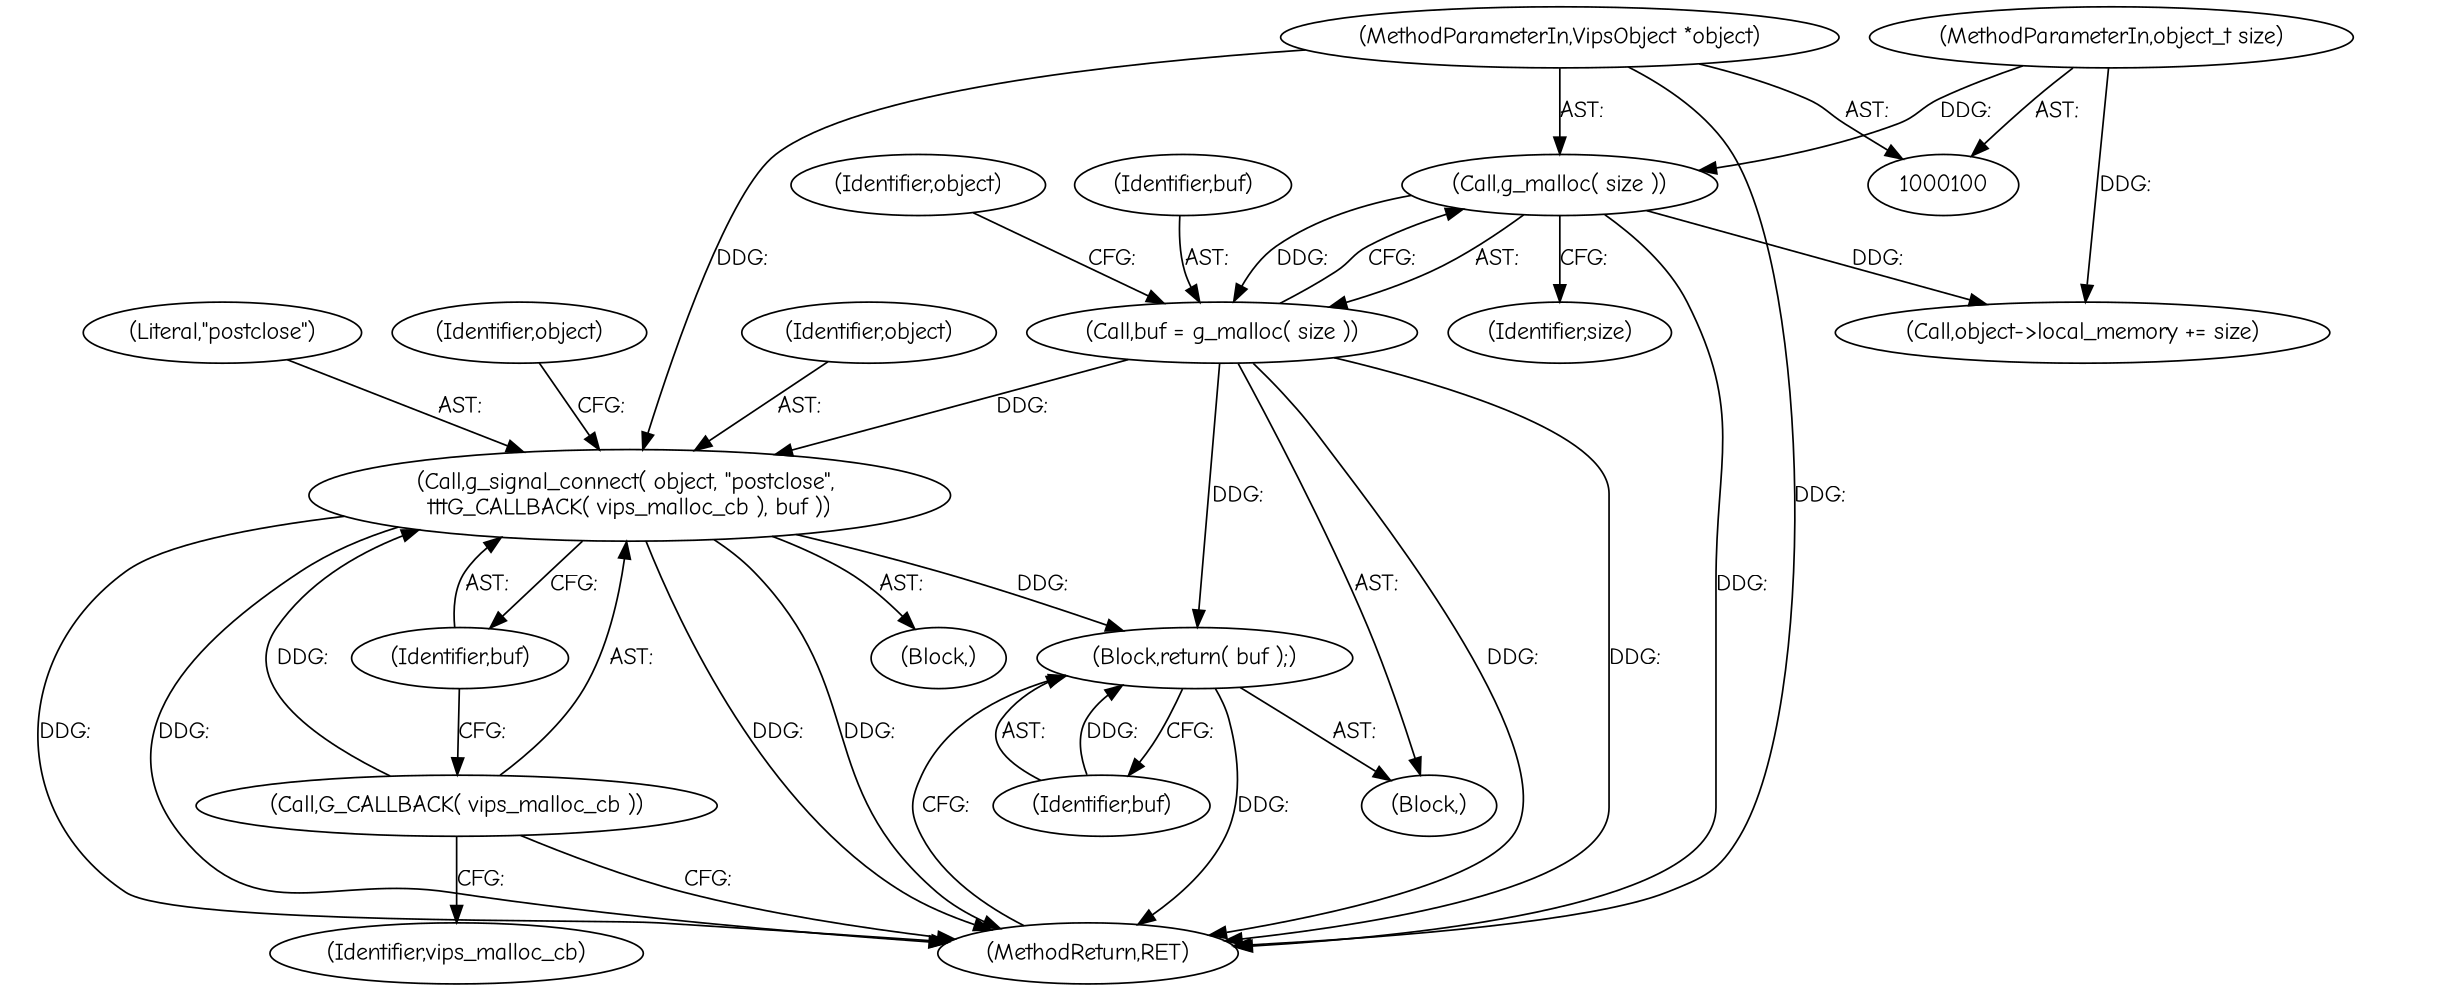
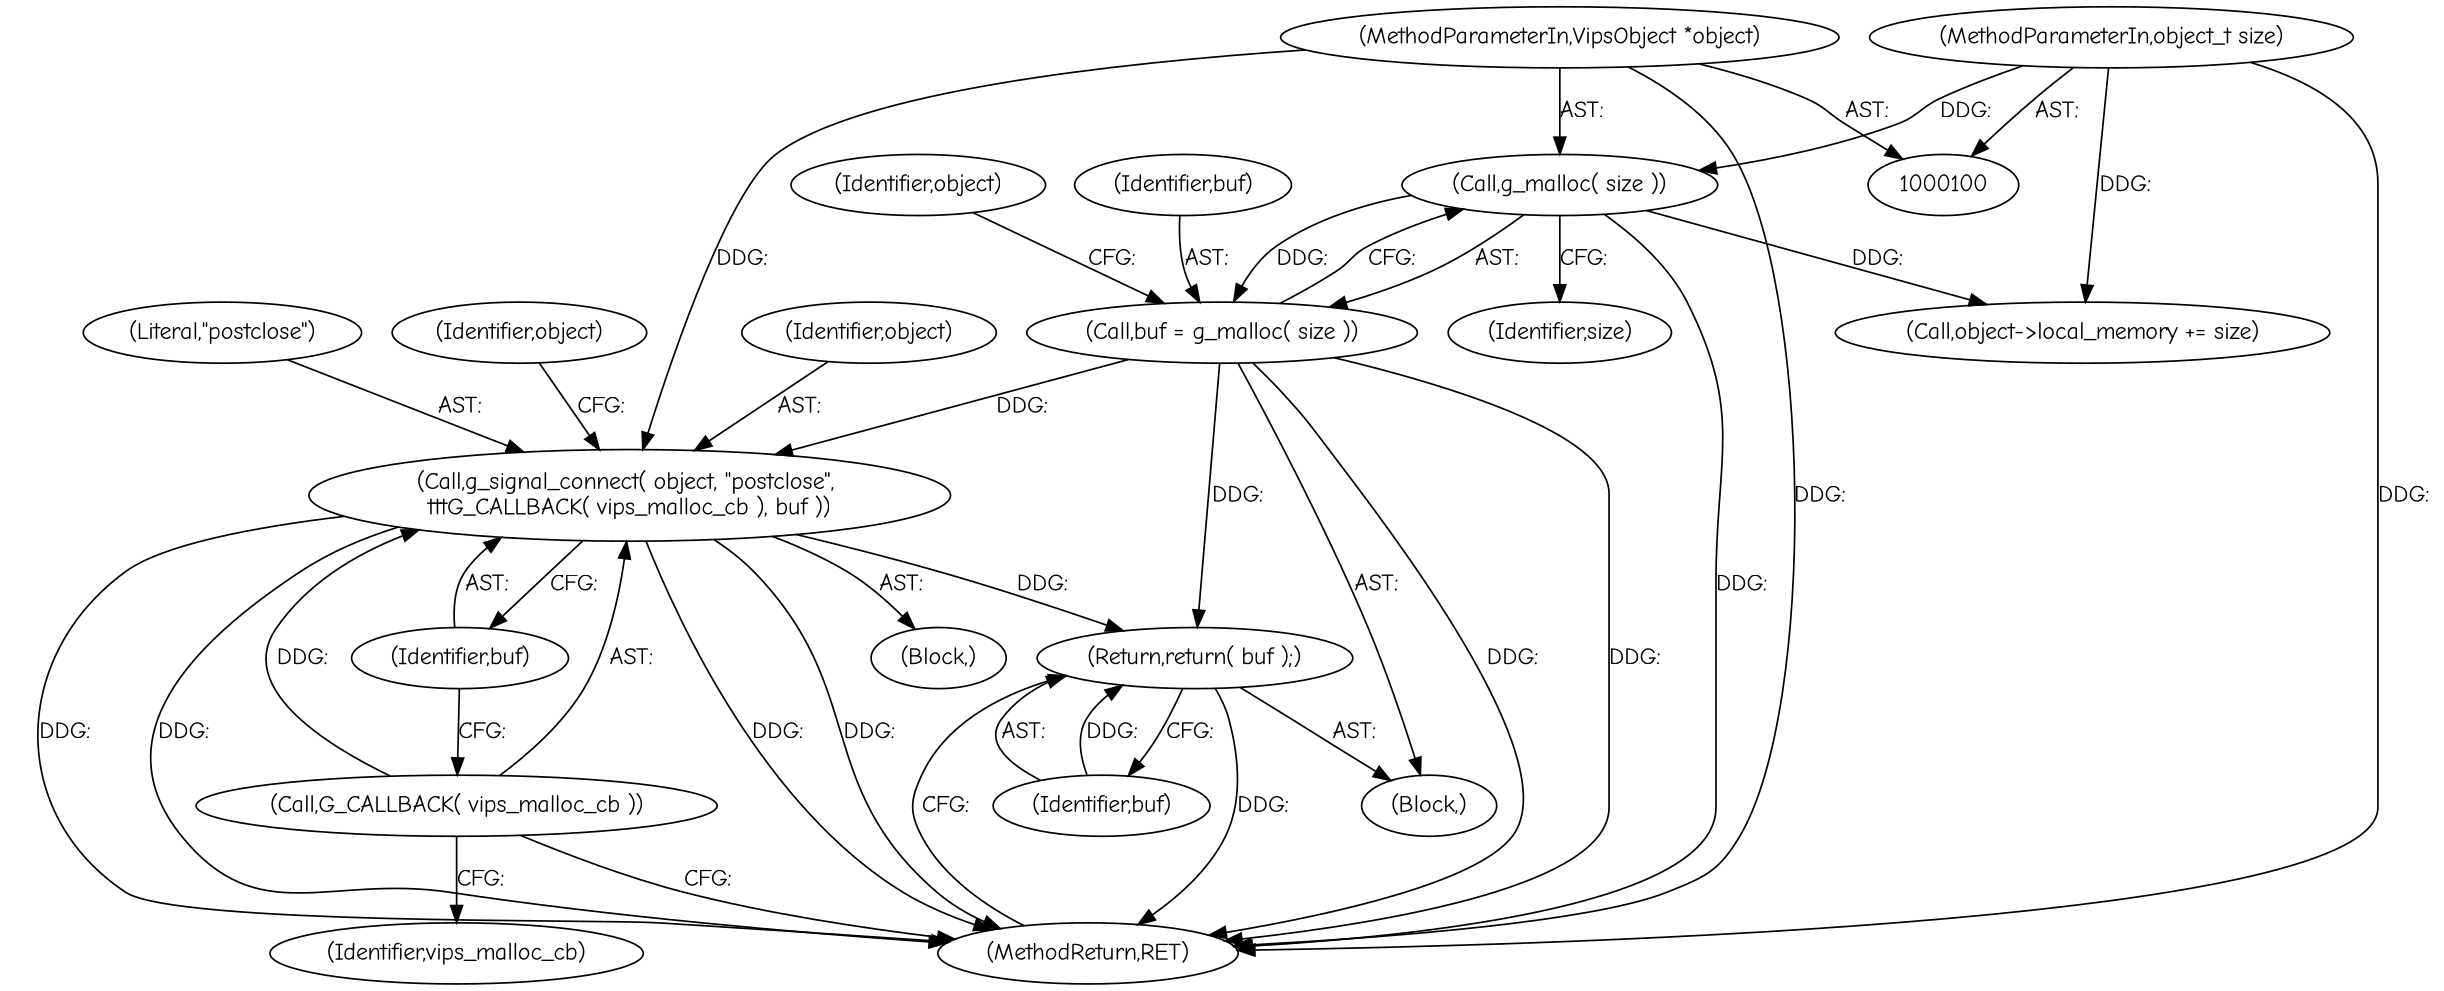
(1195, 658) -> (1195, 658)
none -> (2232, 879)
